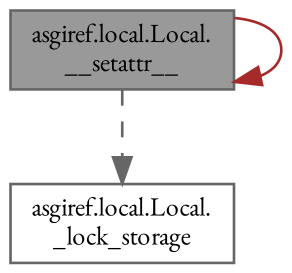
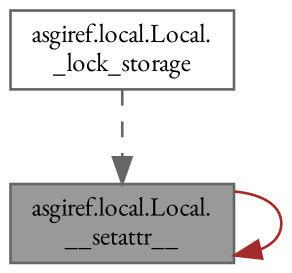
(122, 123) -> (122, 123)
